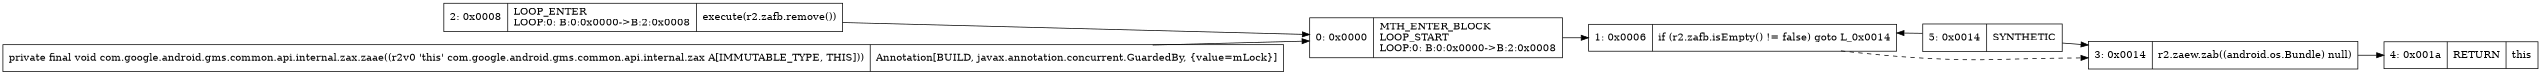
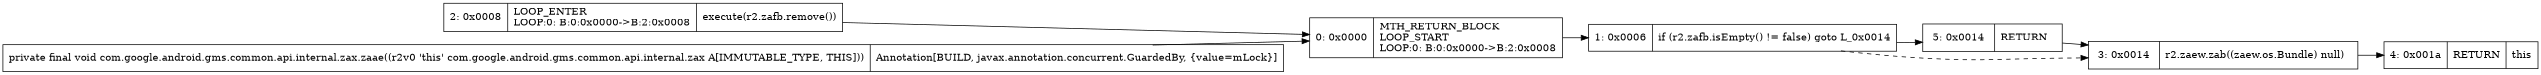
(1435, 27) -> (1440, 27)
(1913, 33) -> (1906, 42)
(2024, 37) -> (2024, 37)
(2255, 55) -> (2255, 55)
